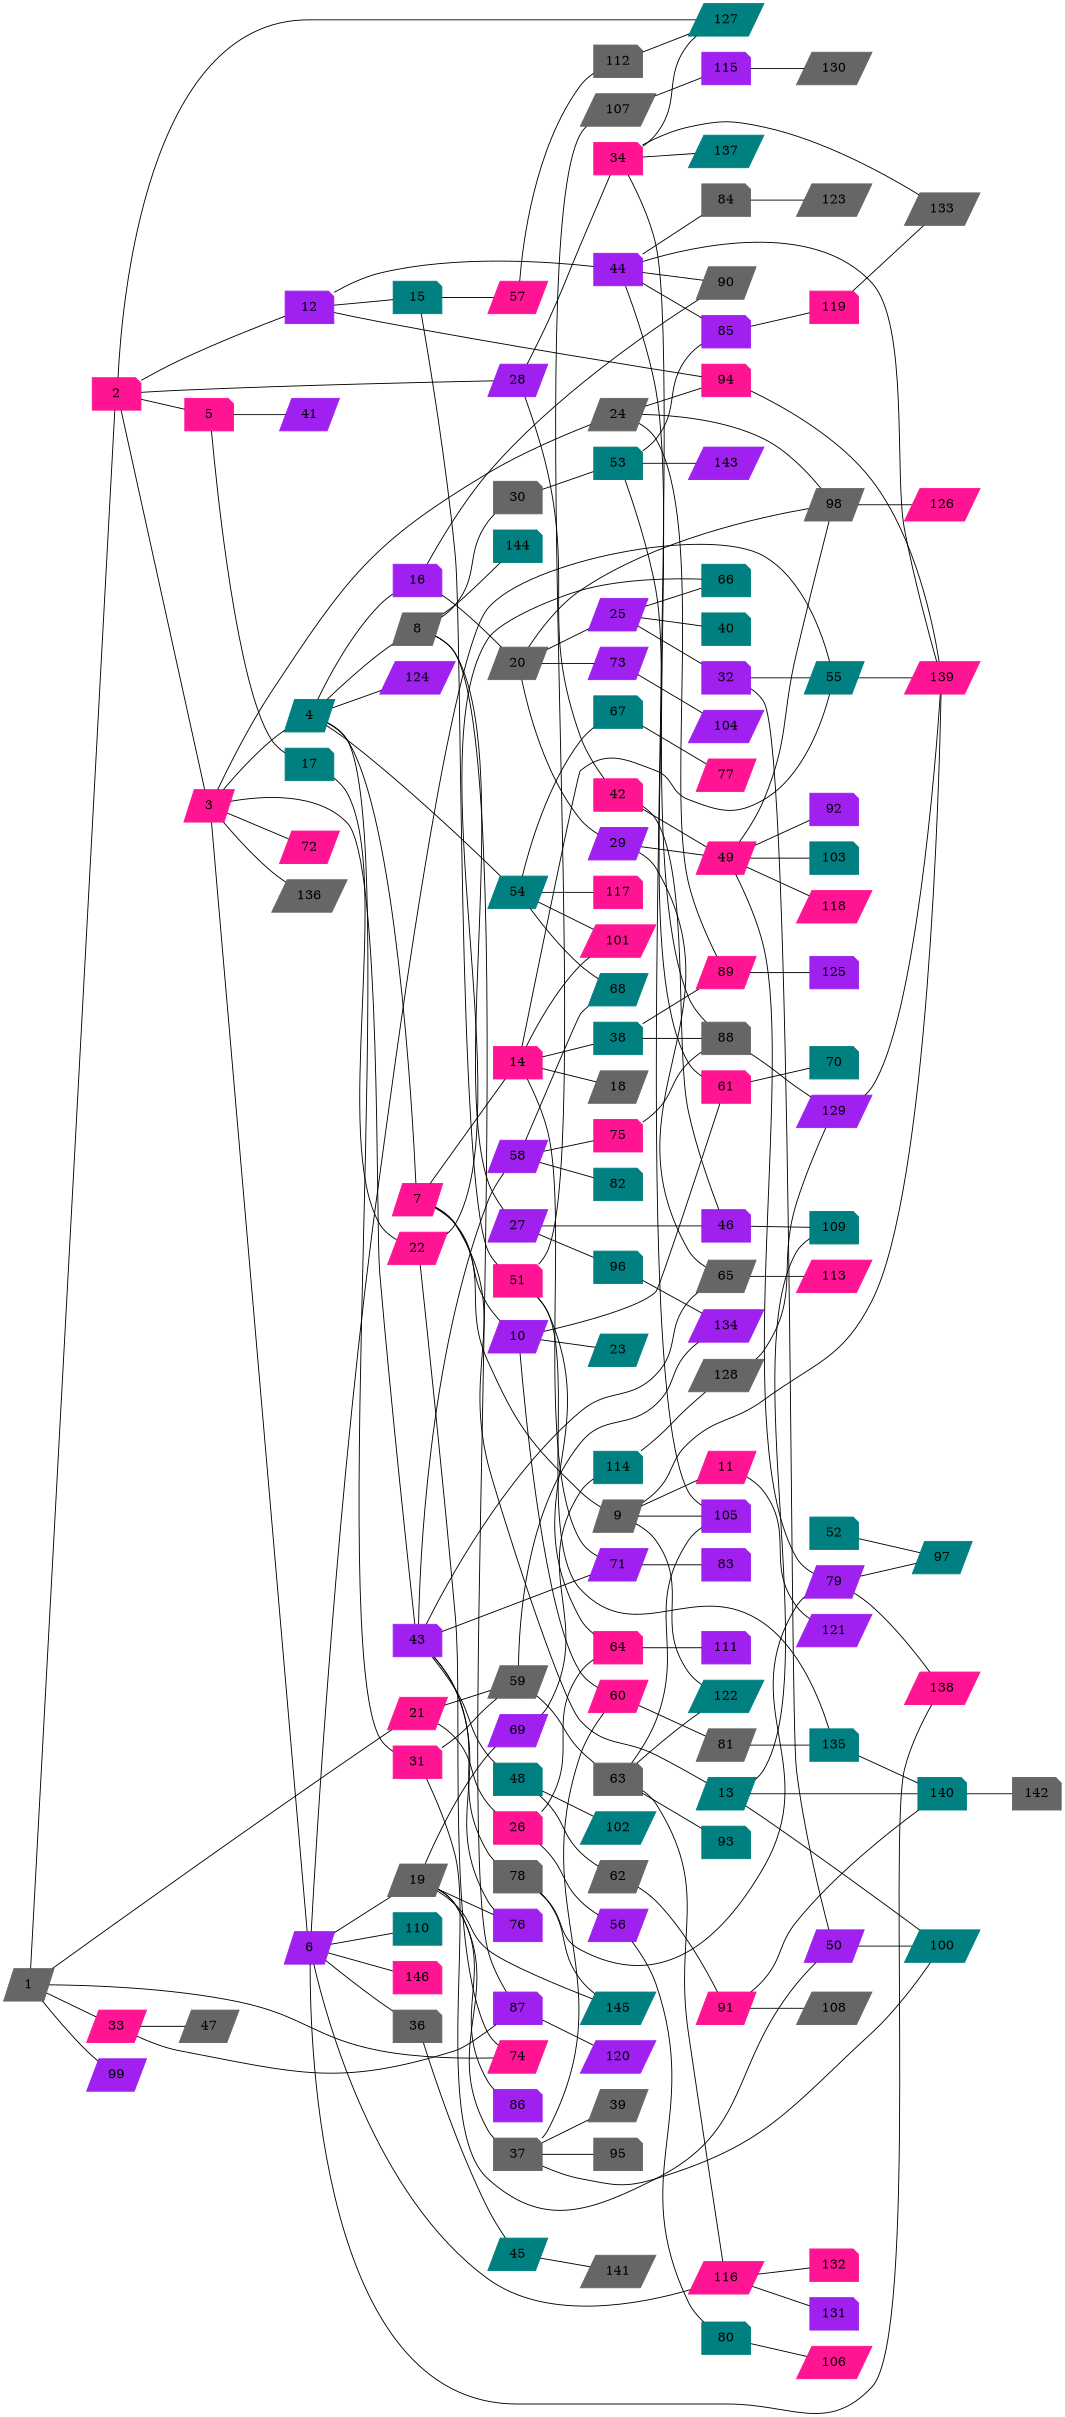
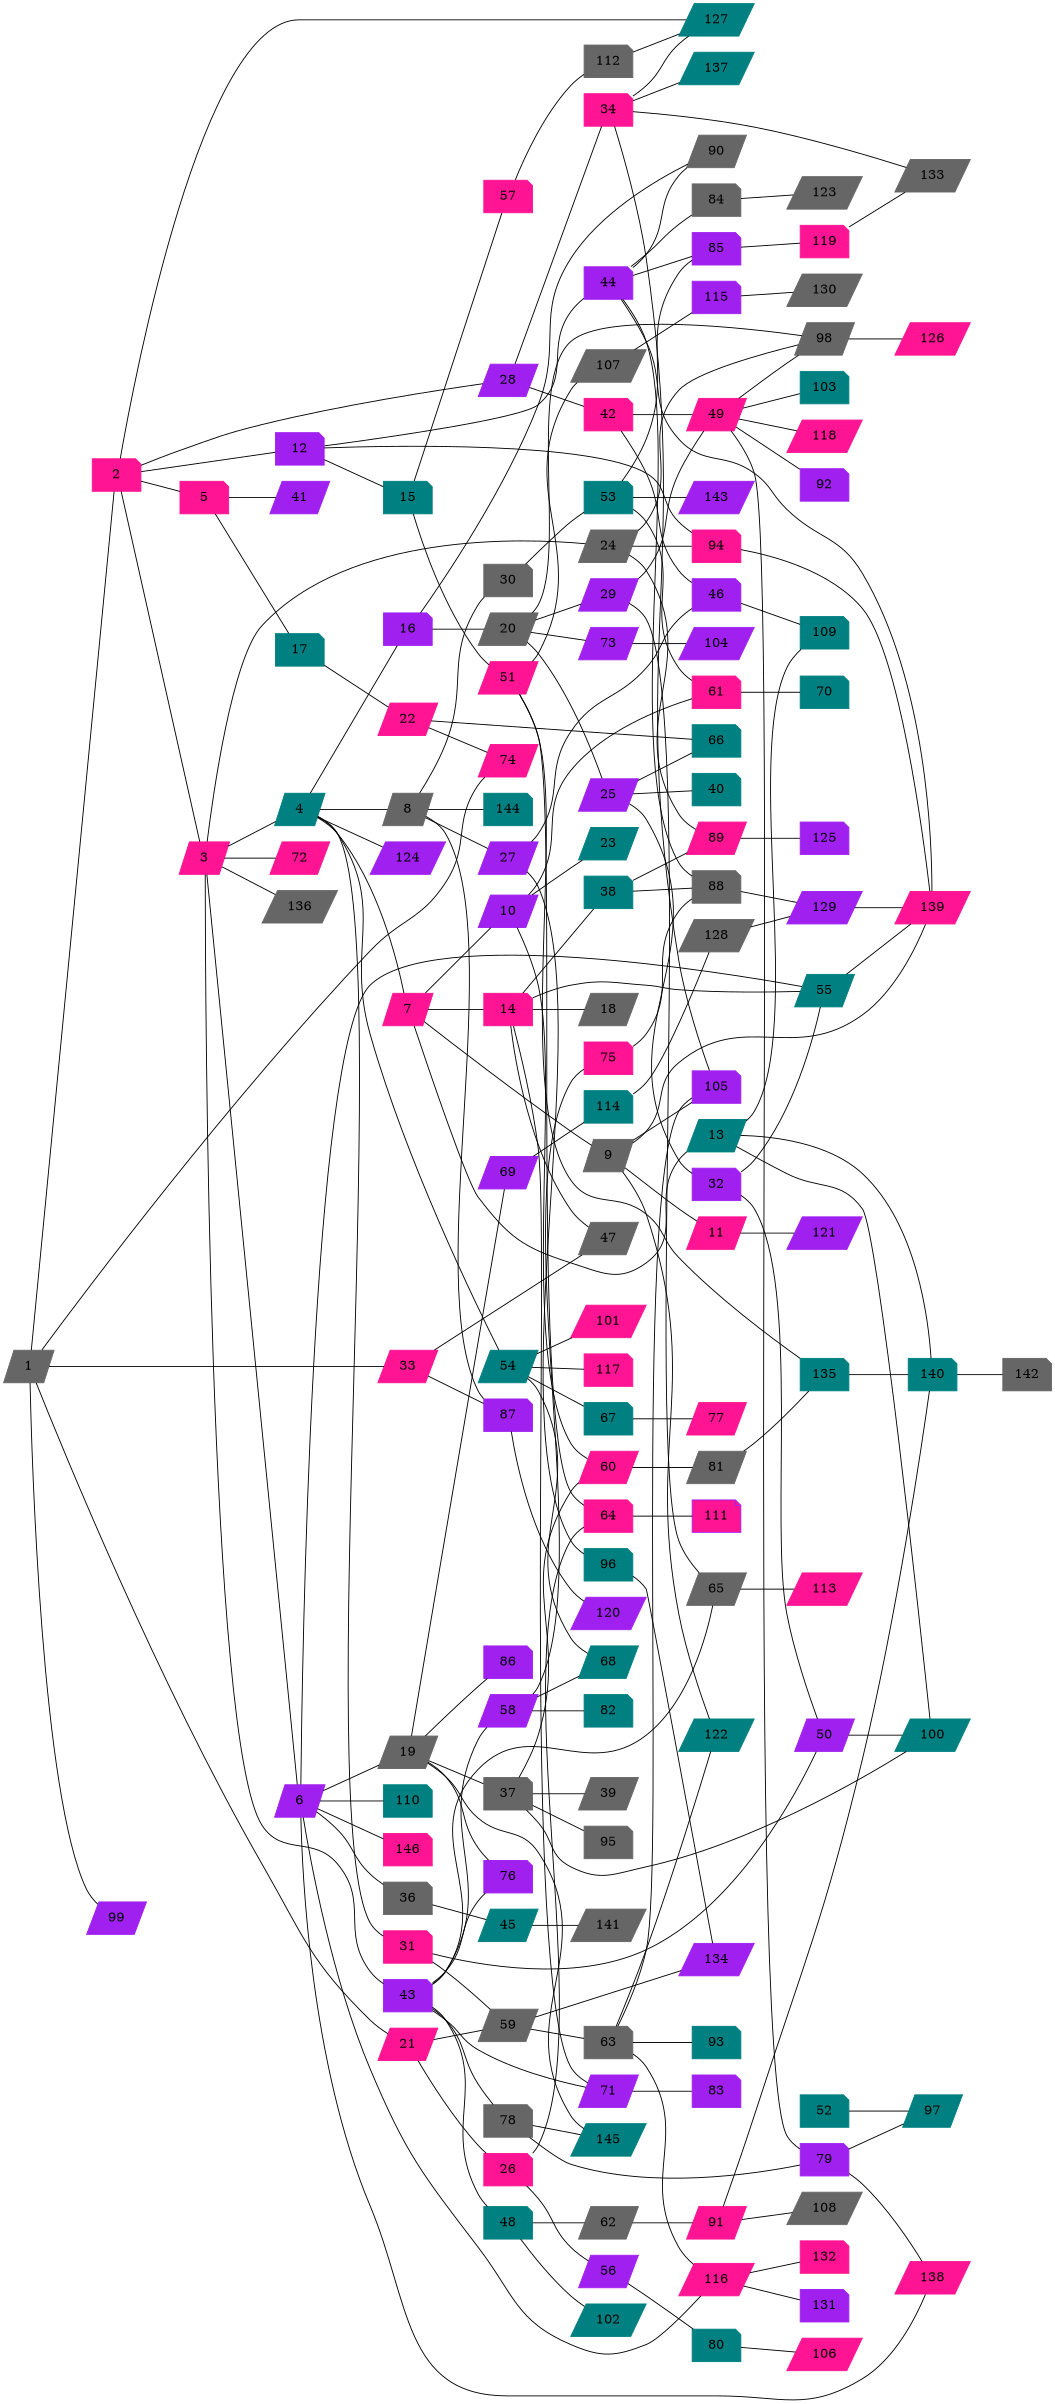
(518, 297) -> (508, 197)
(554, 999) -> (521, 1086)
(518, 1281) -> (508, 678)
(834, 1582) -> (825, 2160)
(726, 1648) -> (717, 1516)
